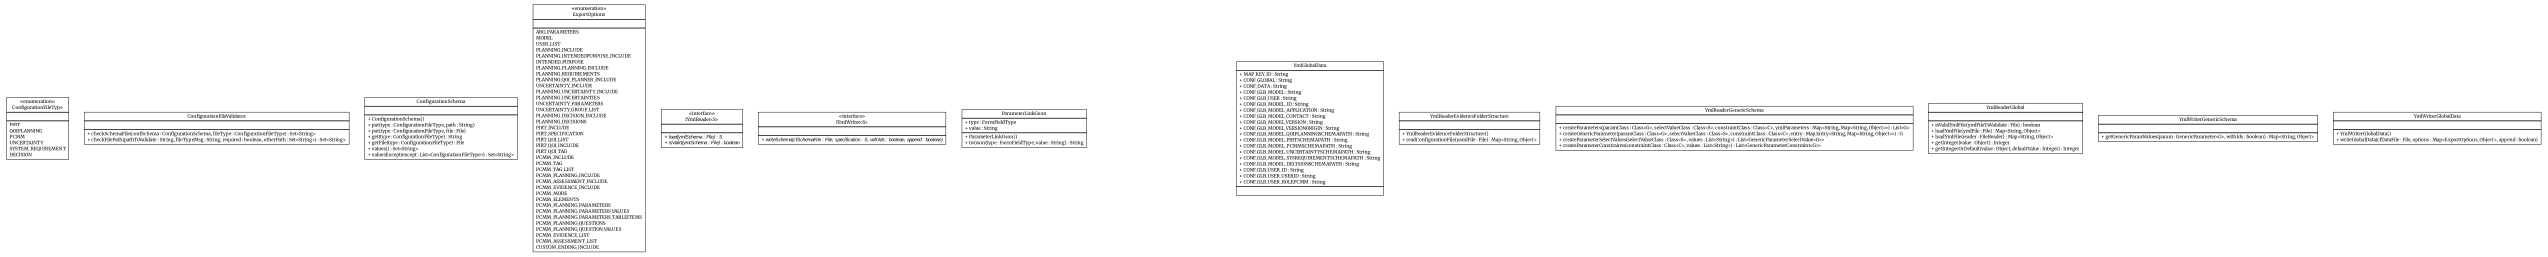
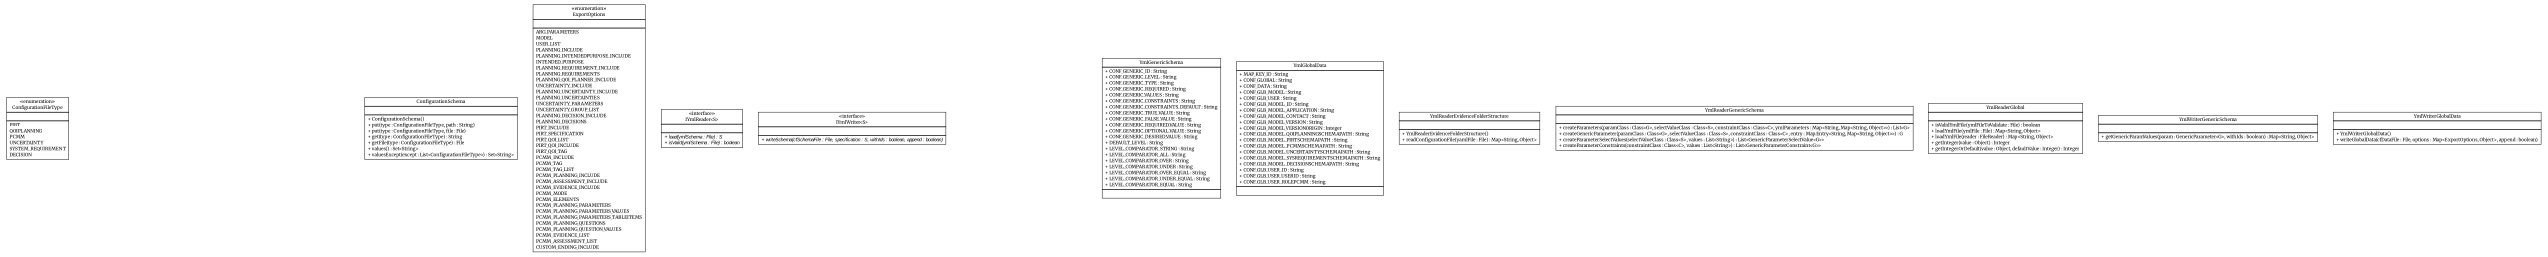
(572, 68) -> (578, 68)
(217, 128) -> none
(1024, 128) -> none
none -> (1161, 128)
(1290, 128) -> (1291, 128)
